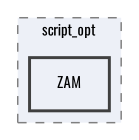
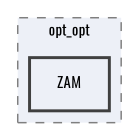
(69, 32) -> (69, 32)
